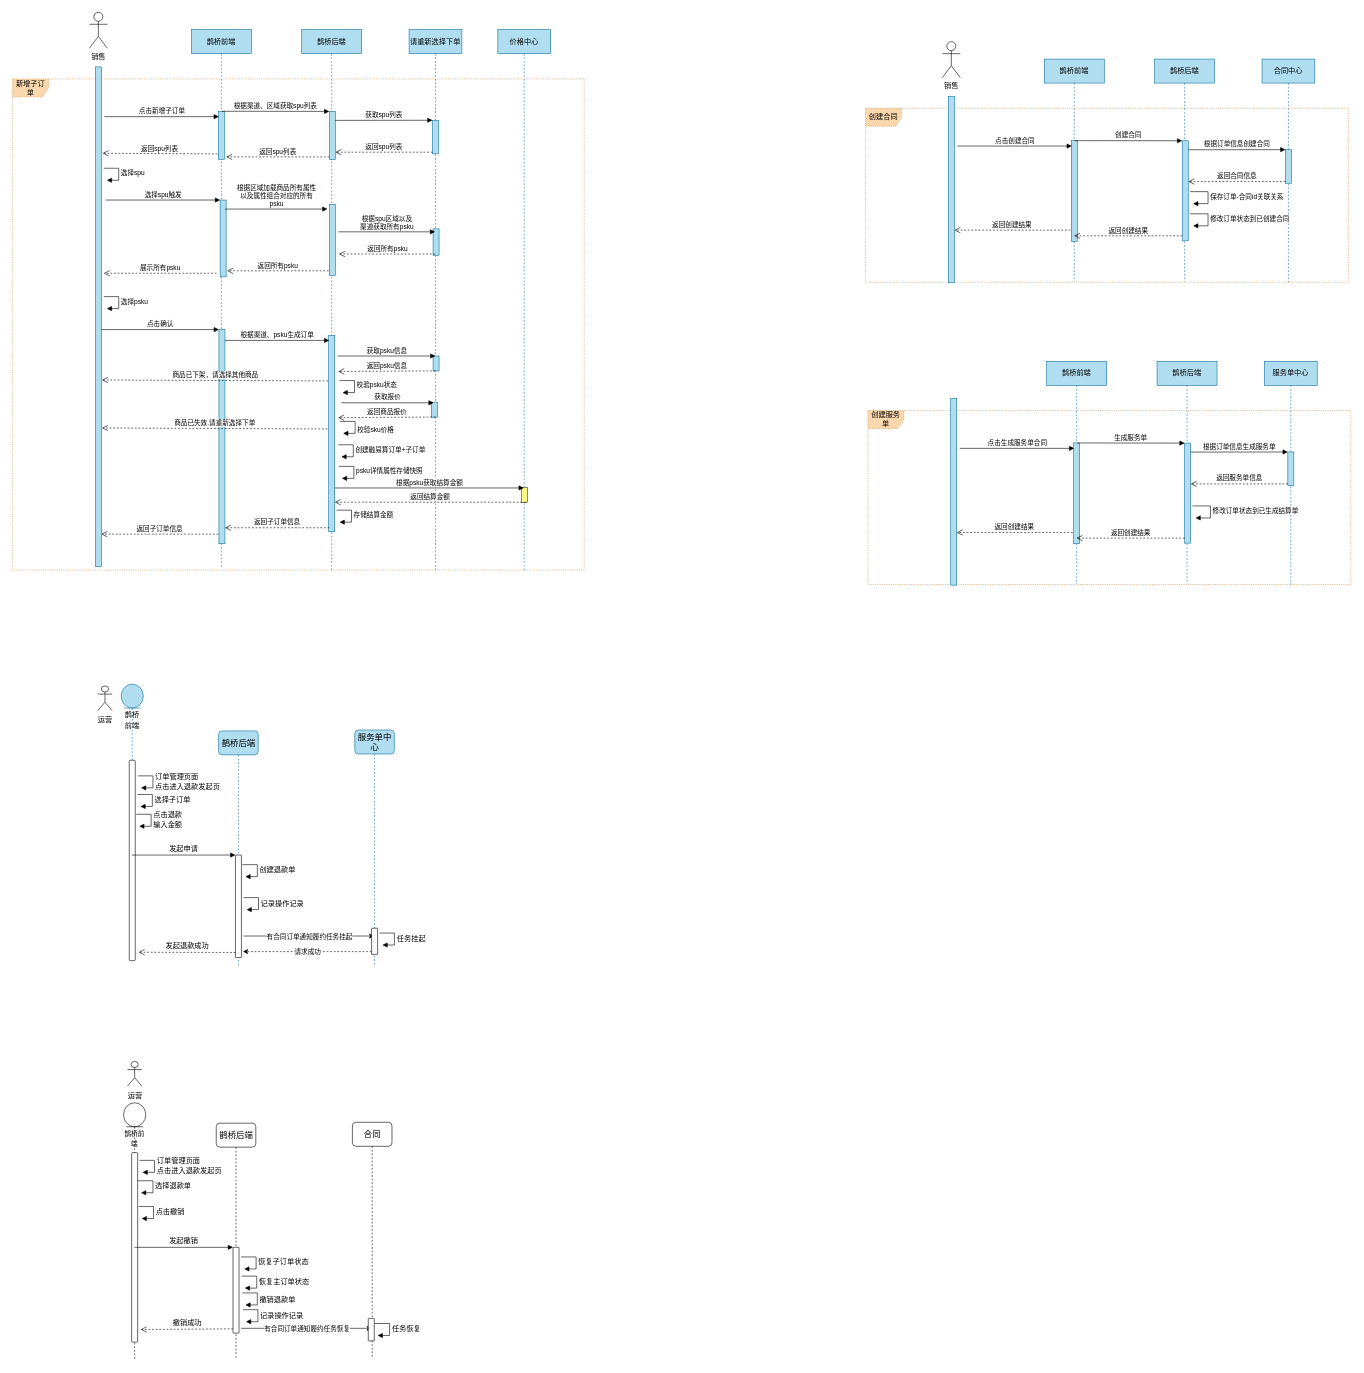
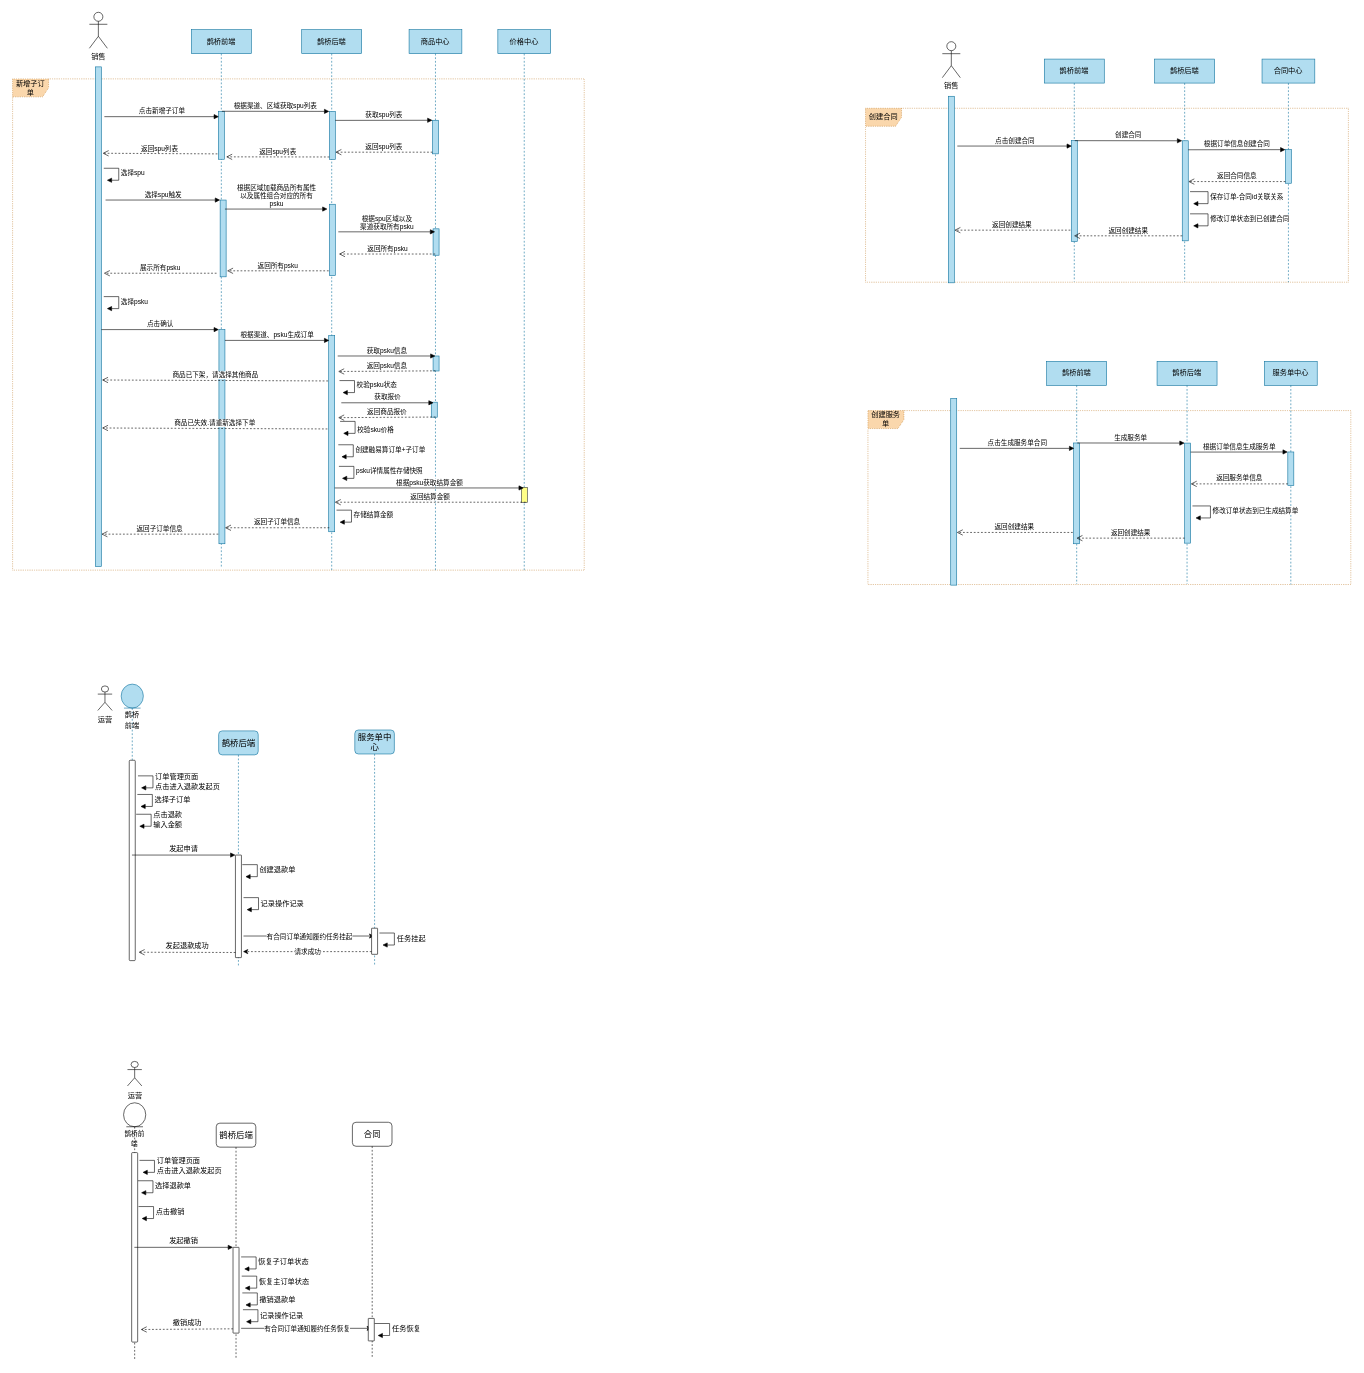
(435, 42) -> (435, 42)
